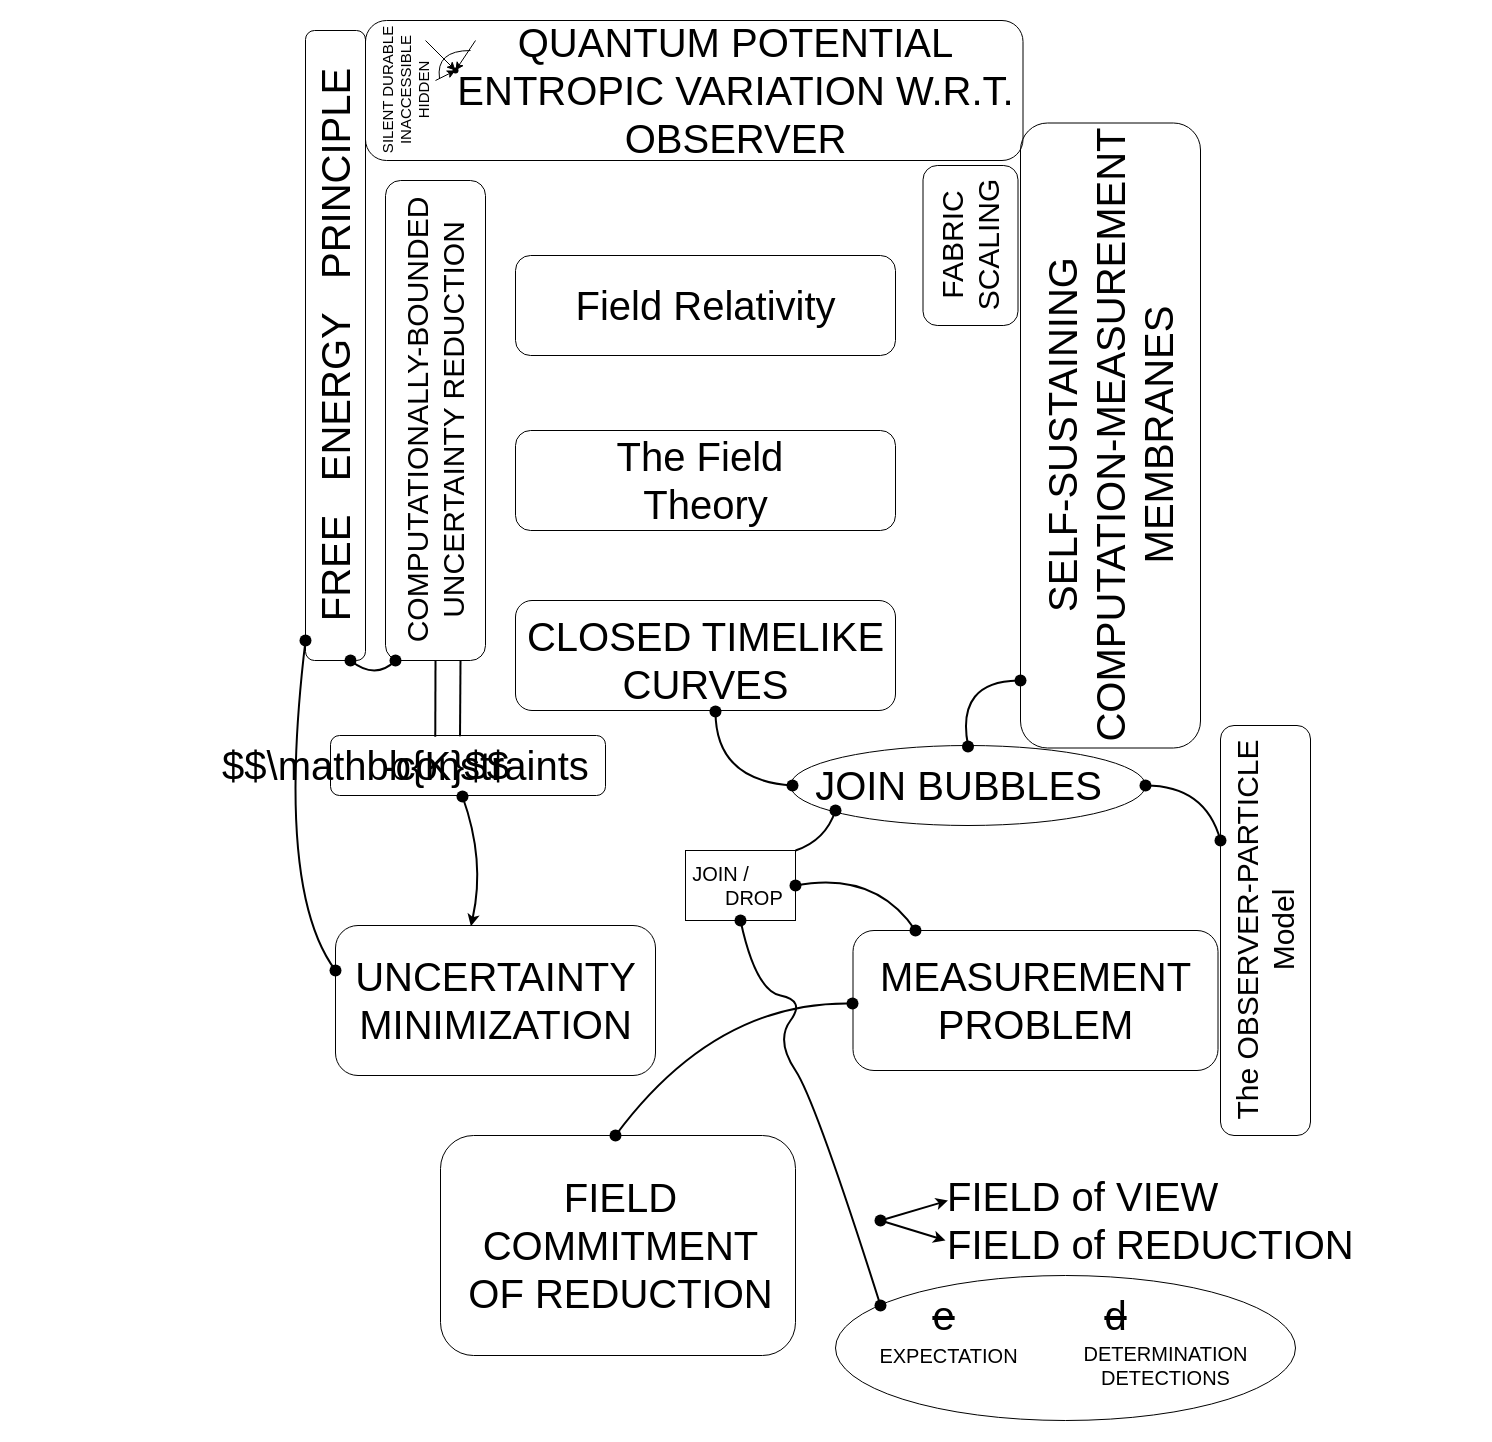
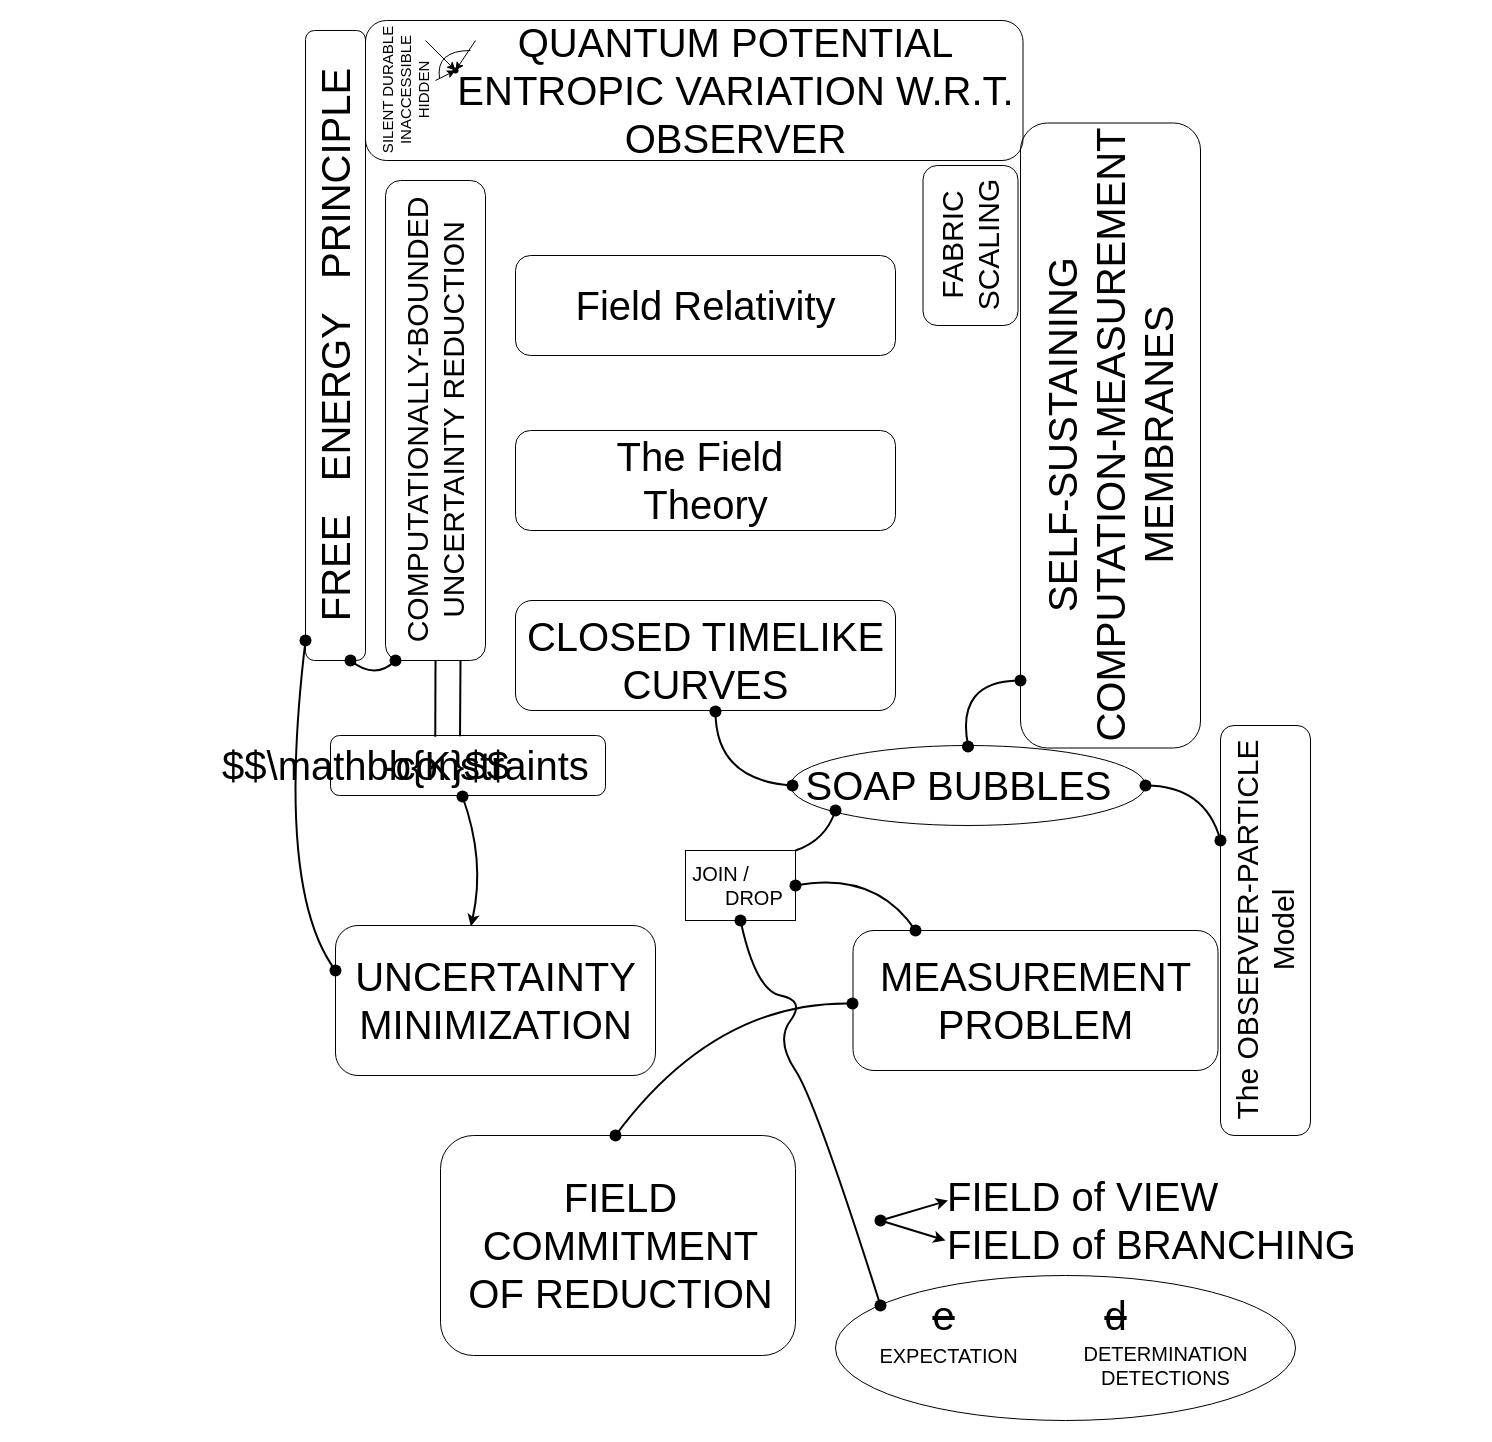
(959, 786) -> (959, 786)
(1091, 1221) -> (1091, 1221)
